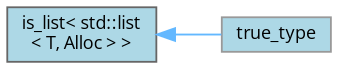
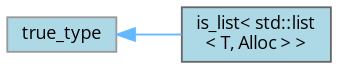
(198, 35) -> (159, 35)
